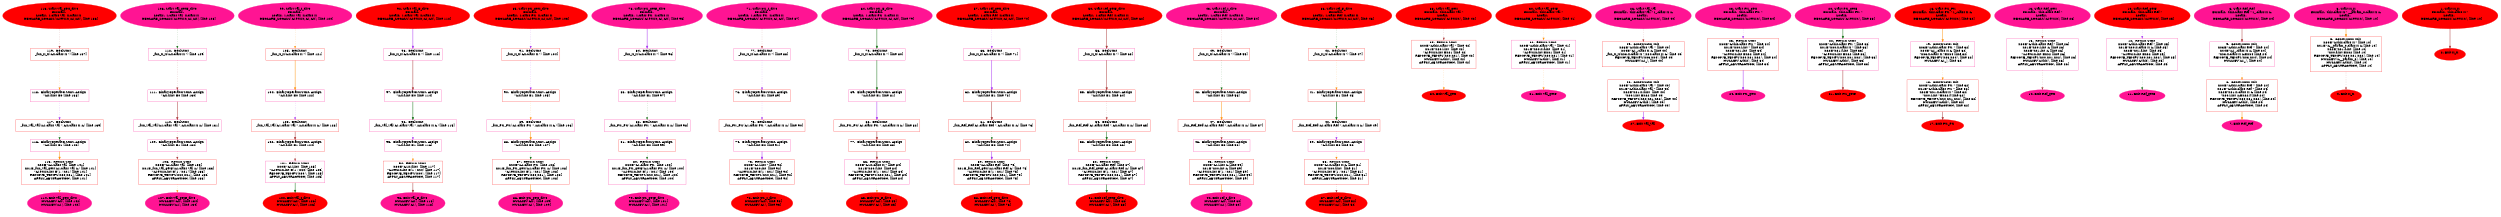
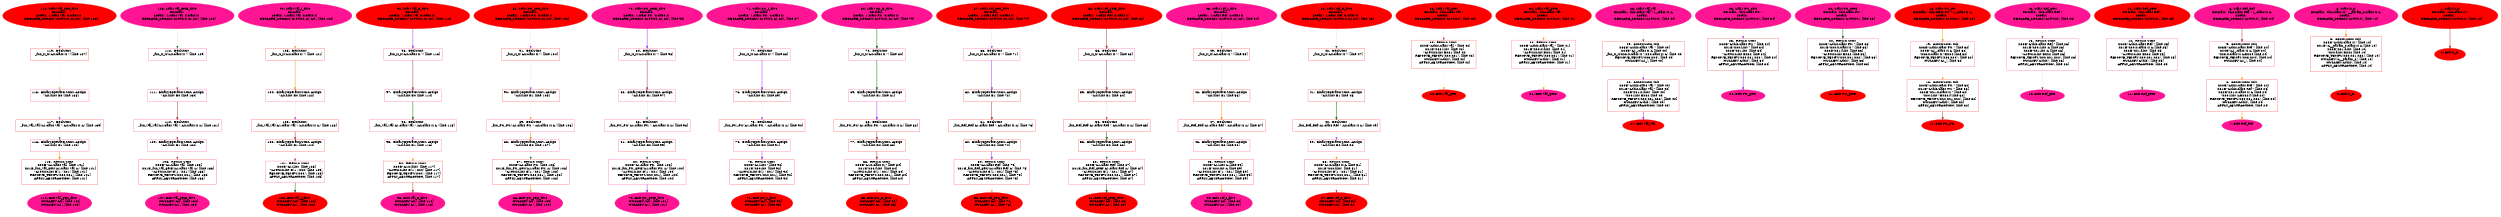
none -> (647, 74)
(762, 74) -> (762, 74)
(1336, 74) -> none
